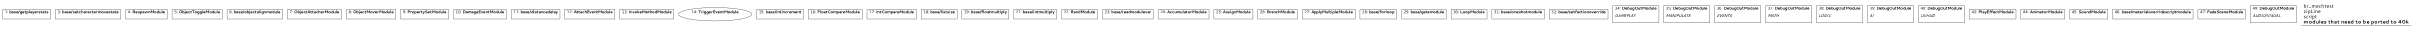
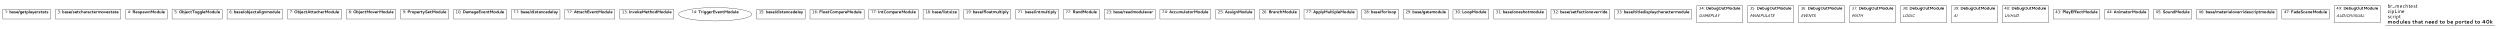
(783, 12) -> (784, 12)
none -> (1653, 14)
